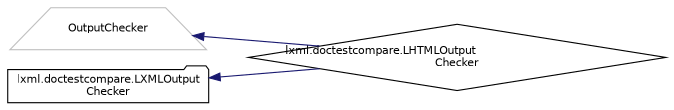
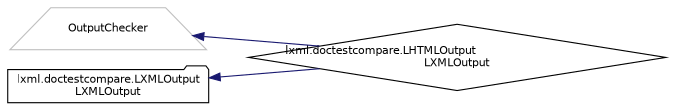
(457, 57) -> (457, 57)
(108, 86) -> (108, 86)
